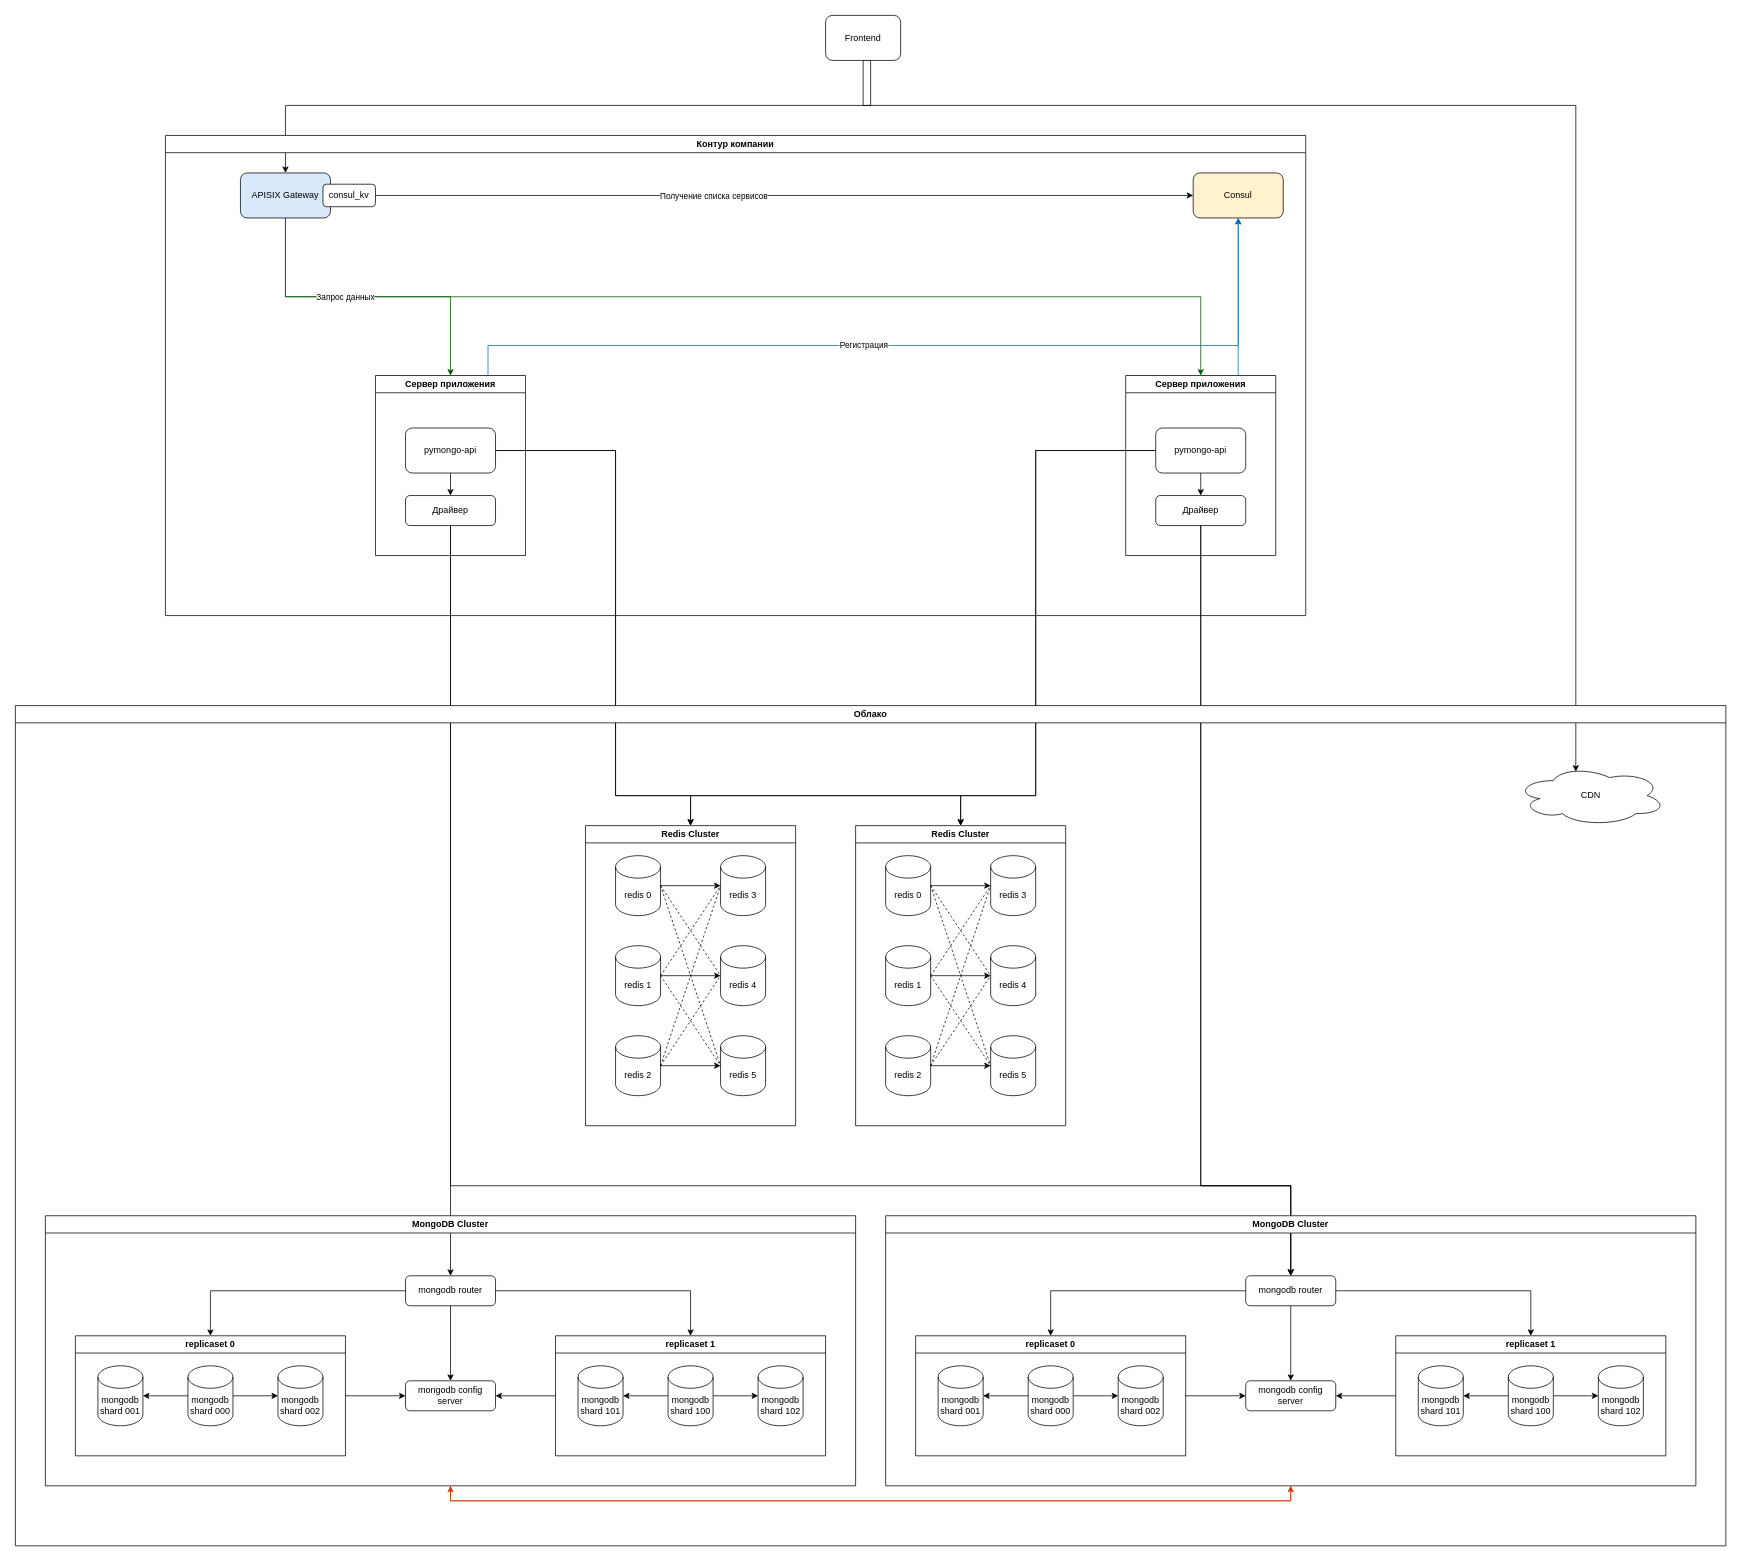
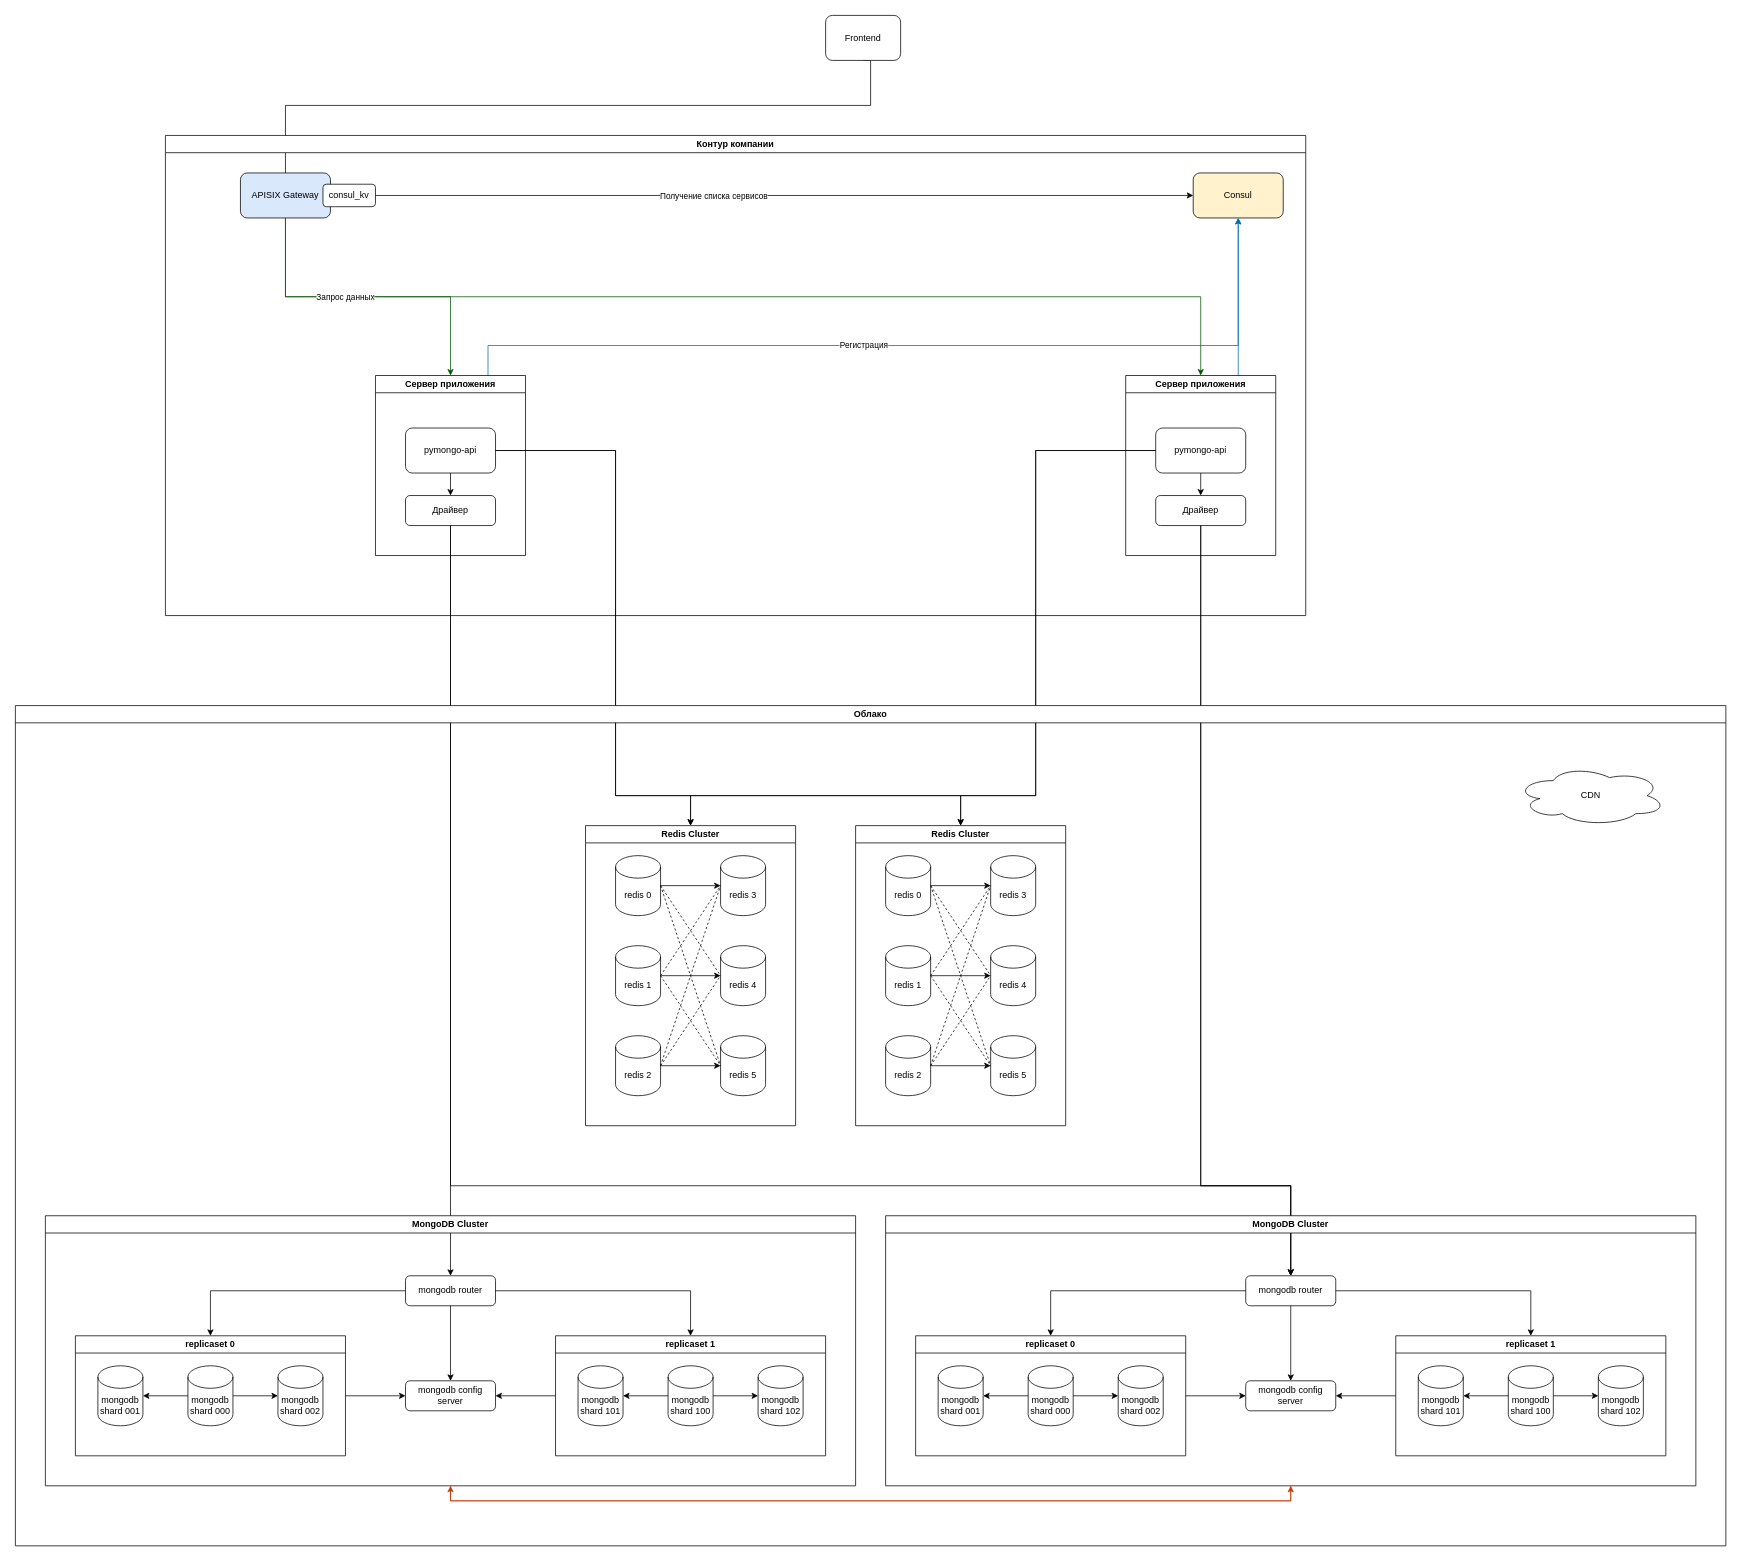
(1523, 105) -> none
(285, 166) -> (285, 168)
